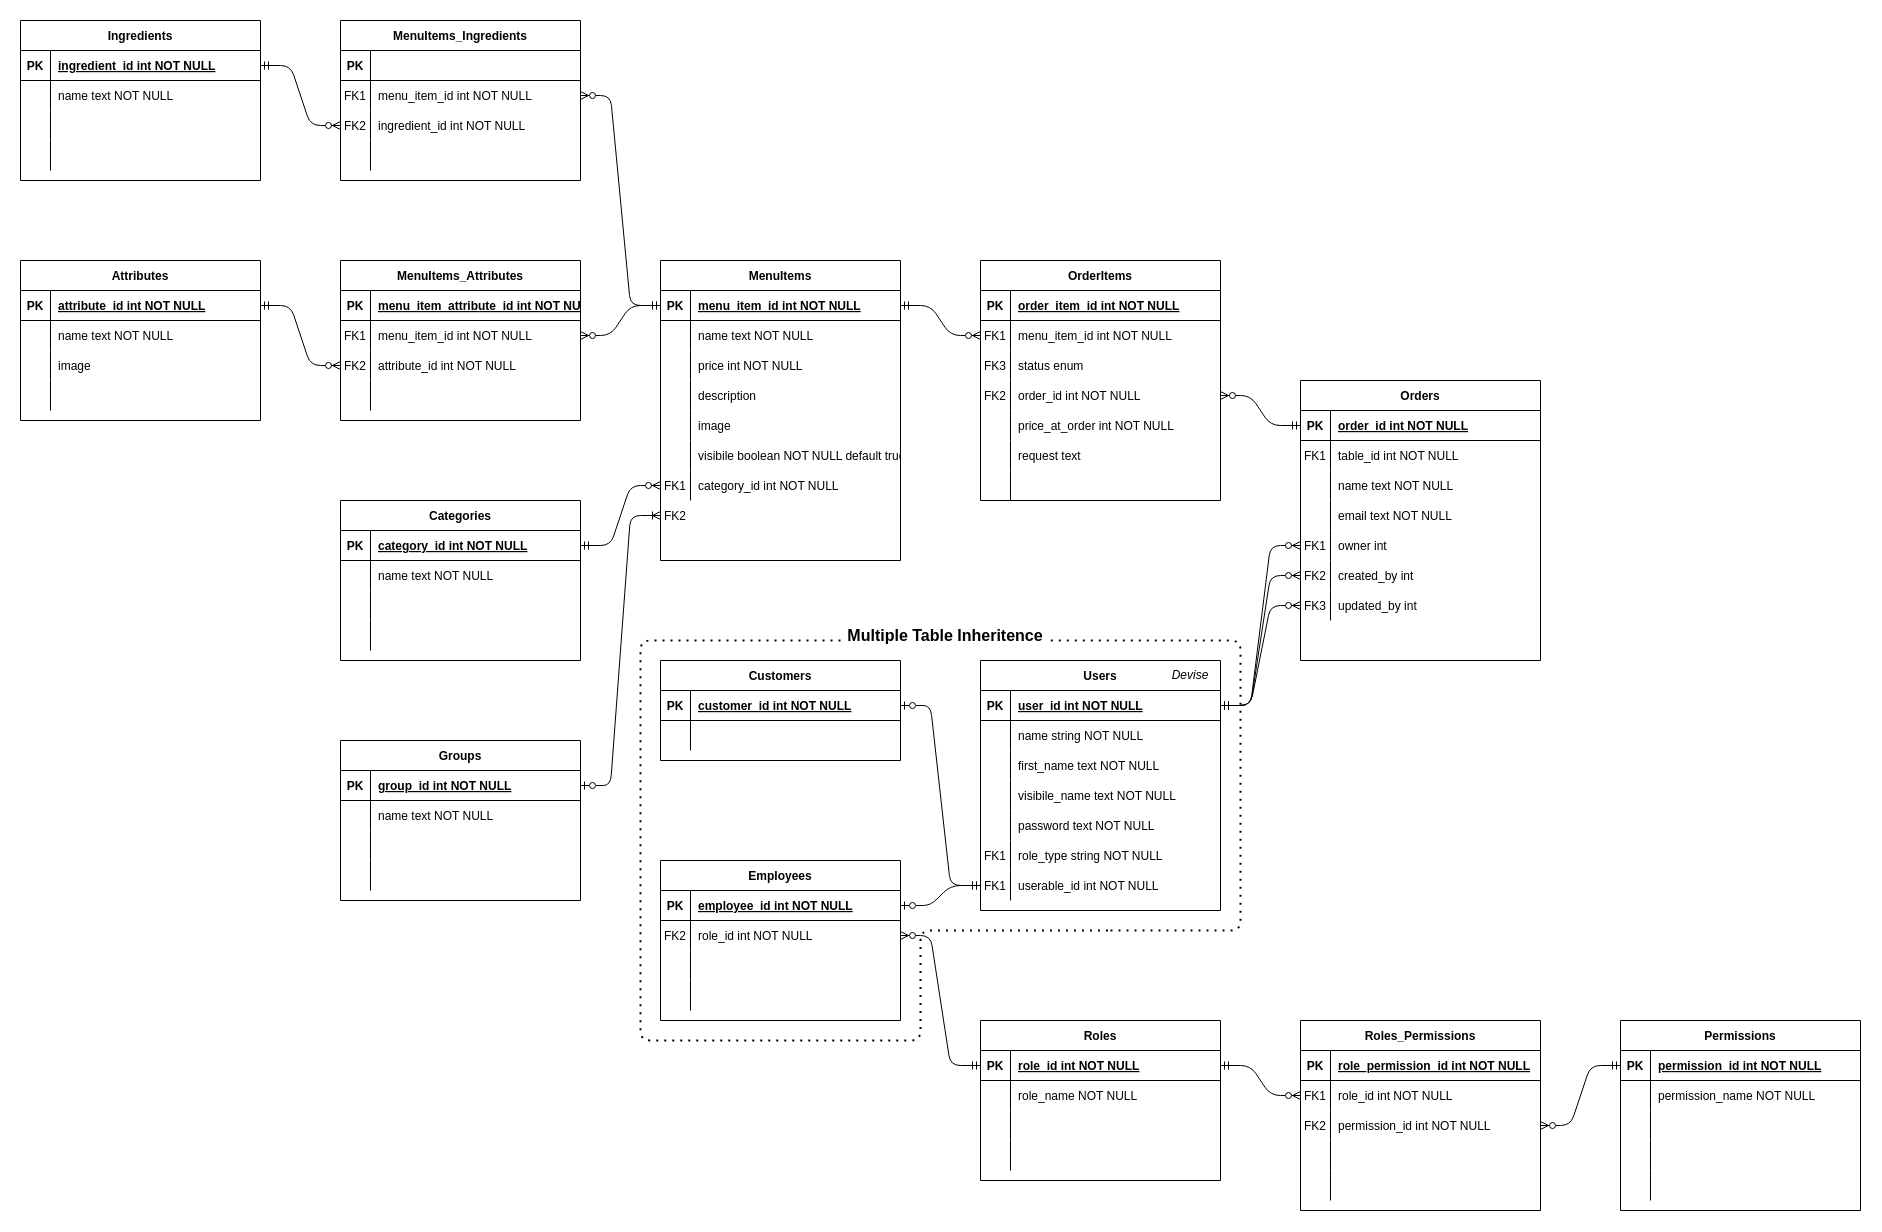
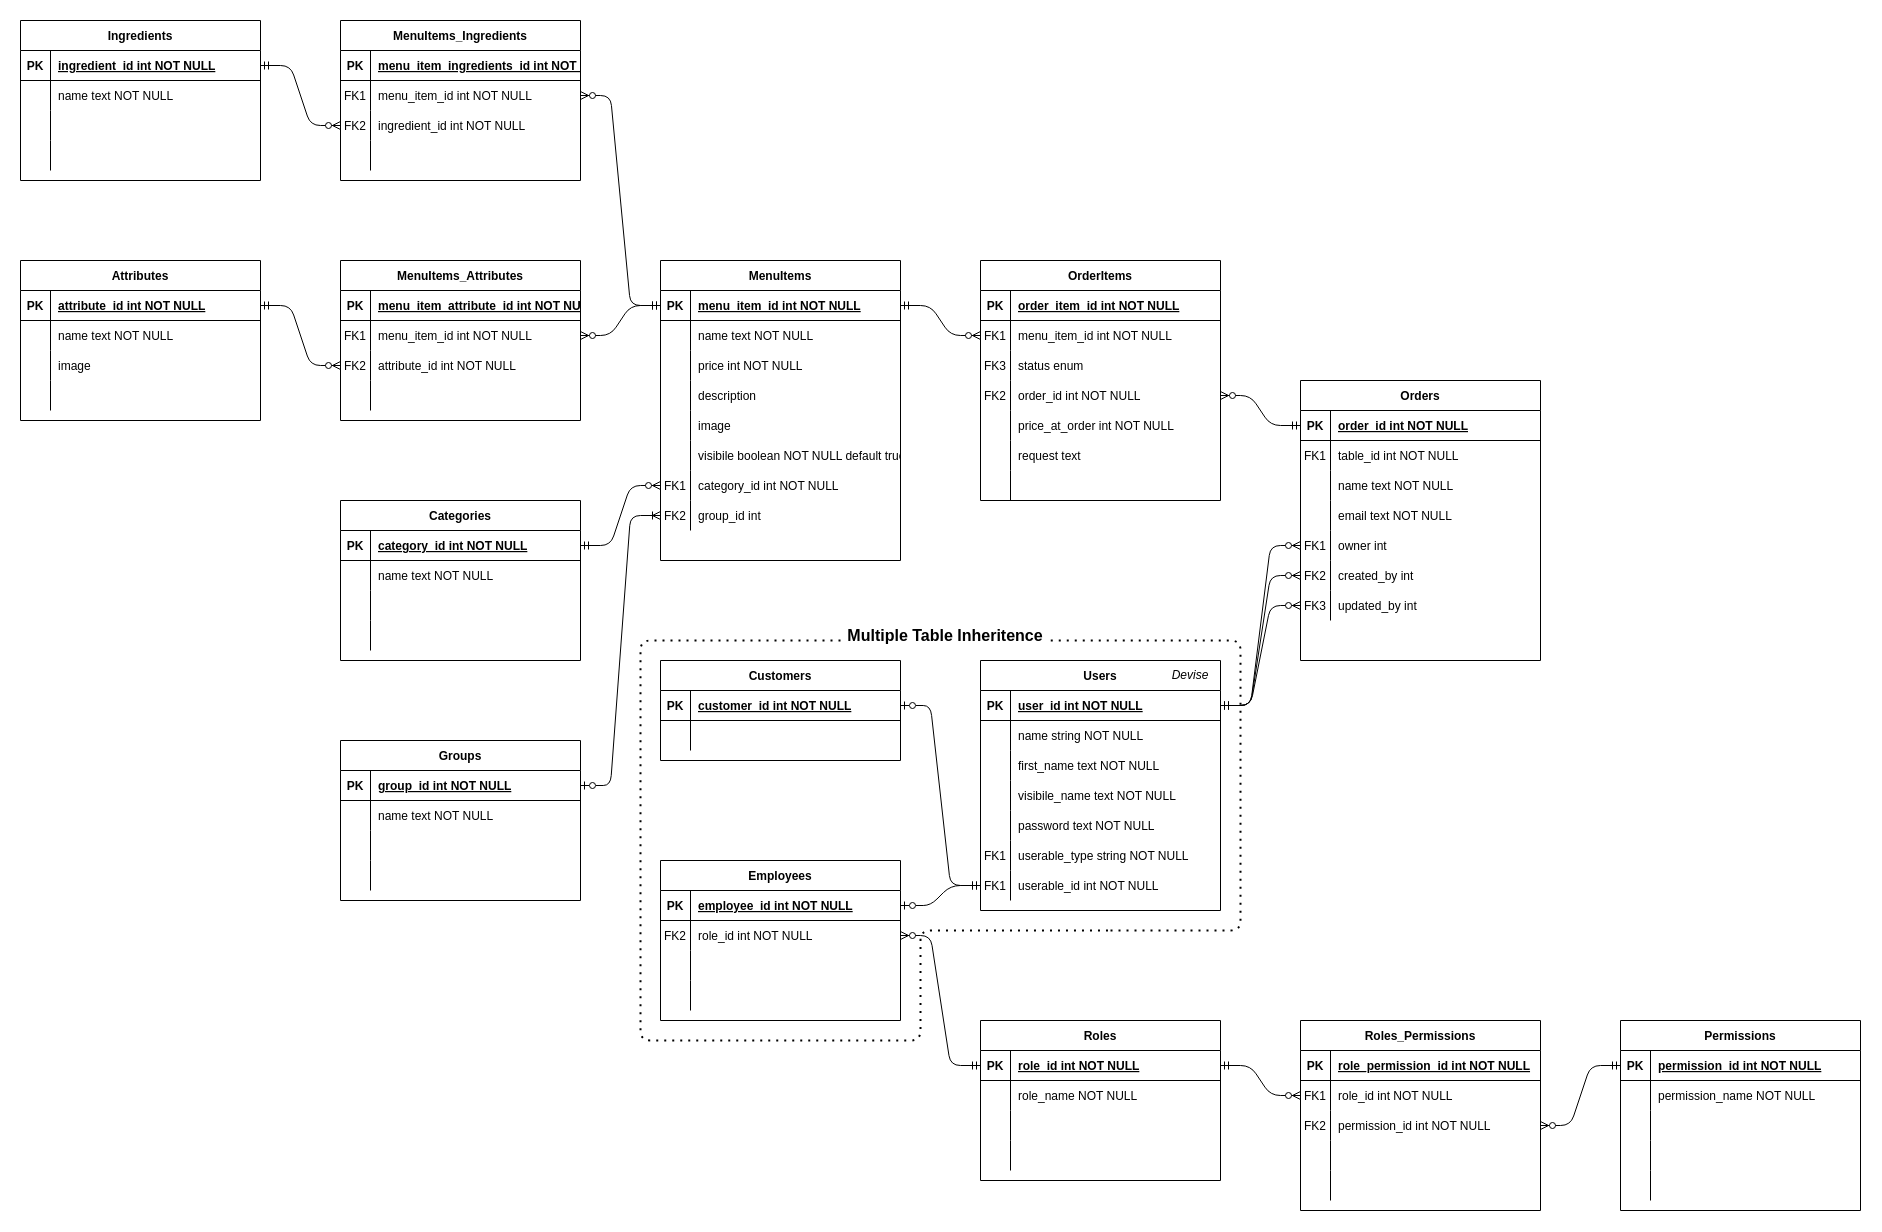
none -> (476, 66)
none -> (796, 516)
(1094, 856) -> (1108, 856)
